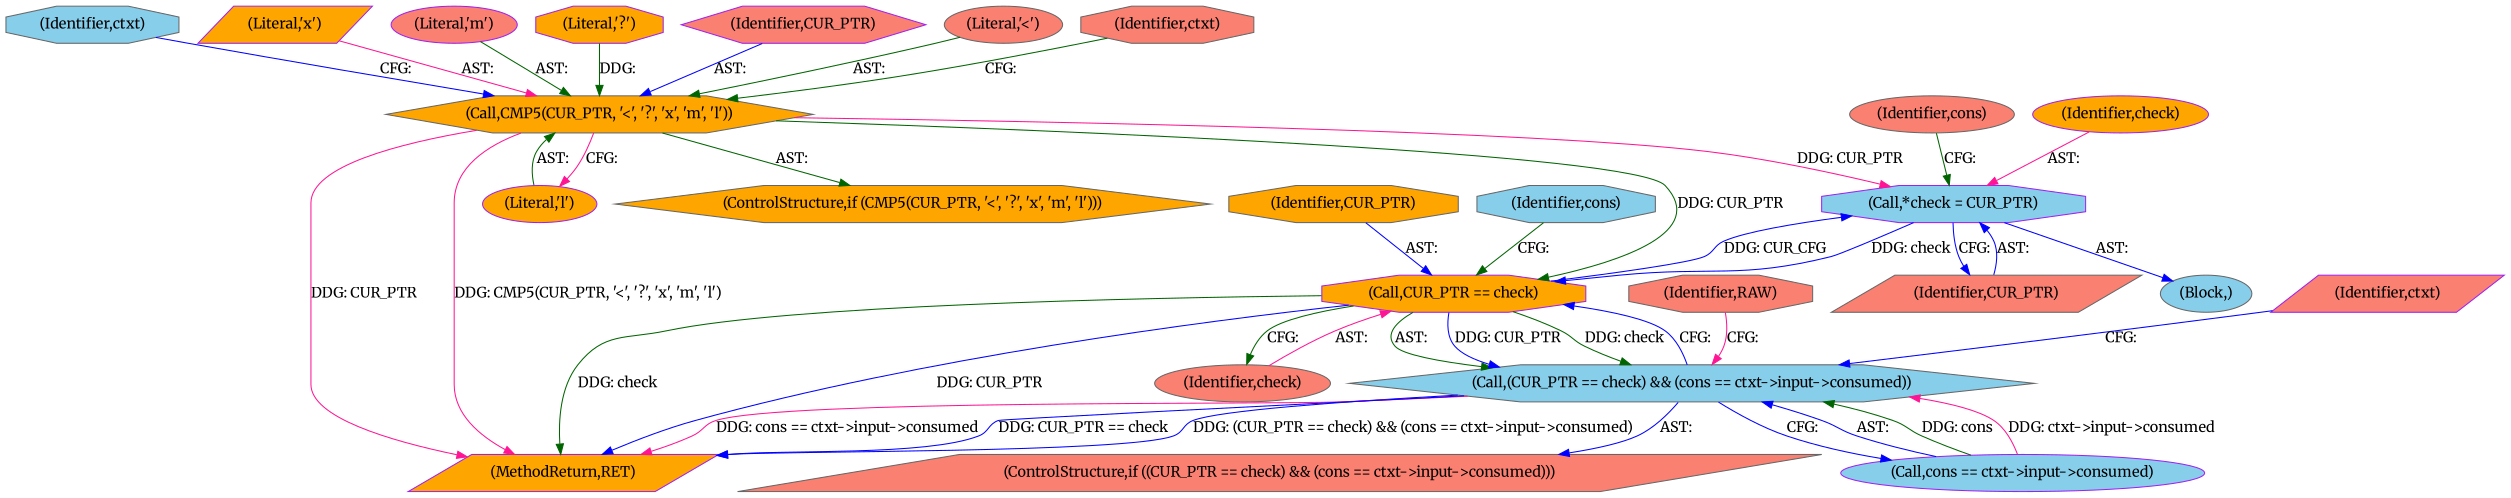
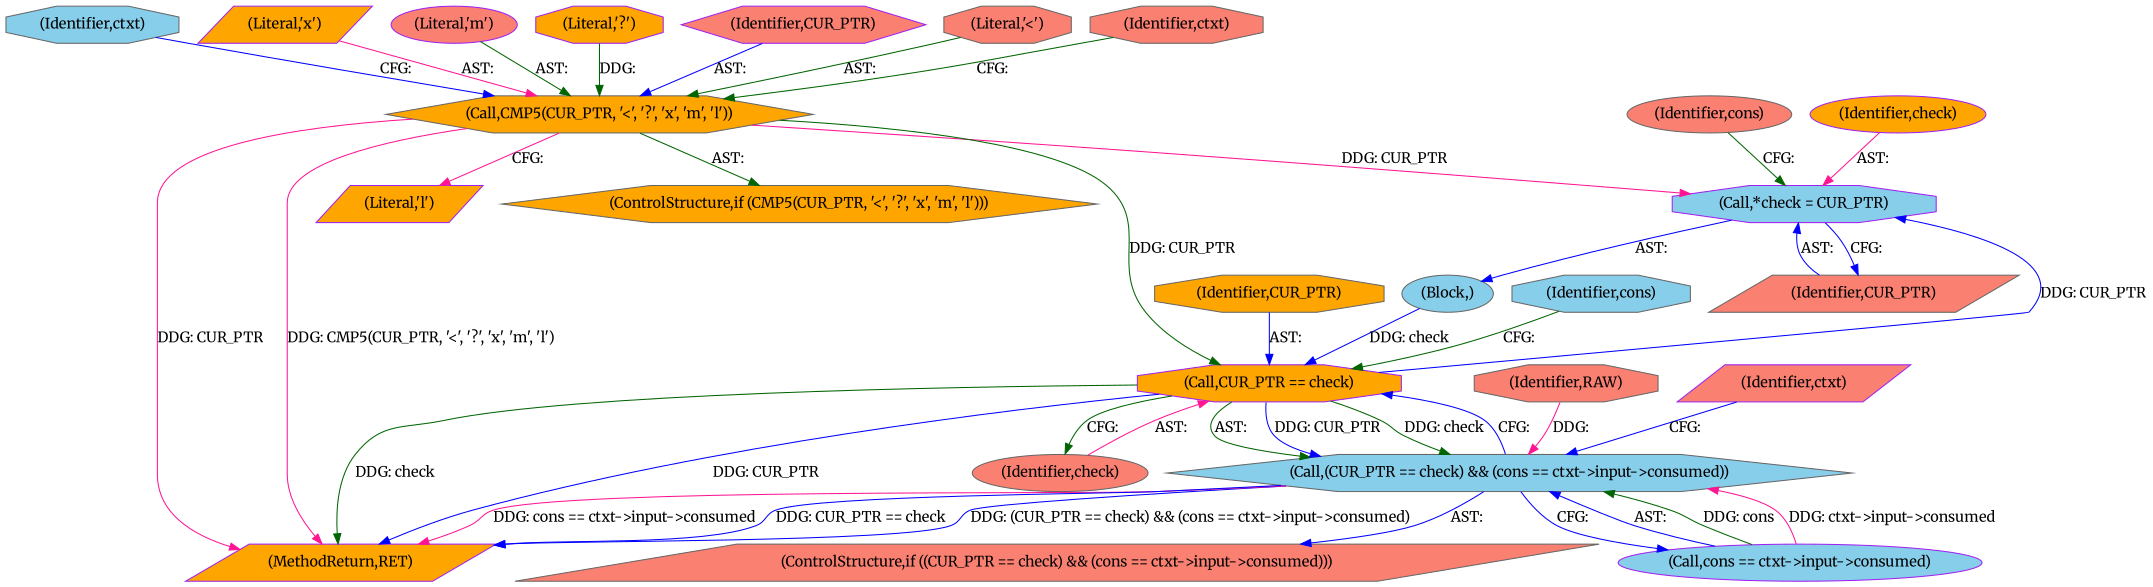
(1003, 25) -> (1008, 25)
(533, 160) -> none
(540, 204) -> (400, 204)
(1775, 249) -> (2093, 294)
(1743, 270) -> (1367, 334)
(1744, 339) -> (1573, 428)
